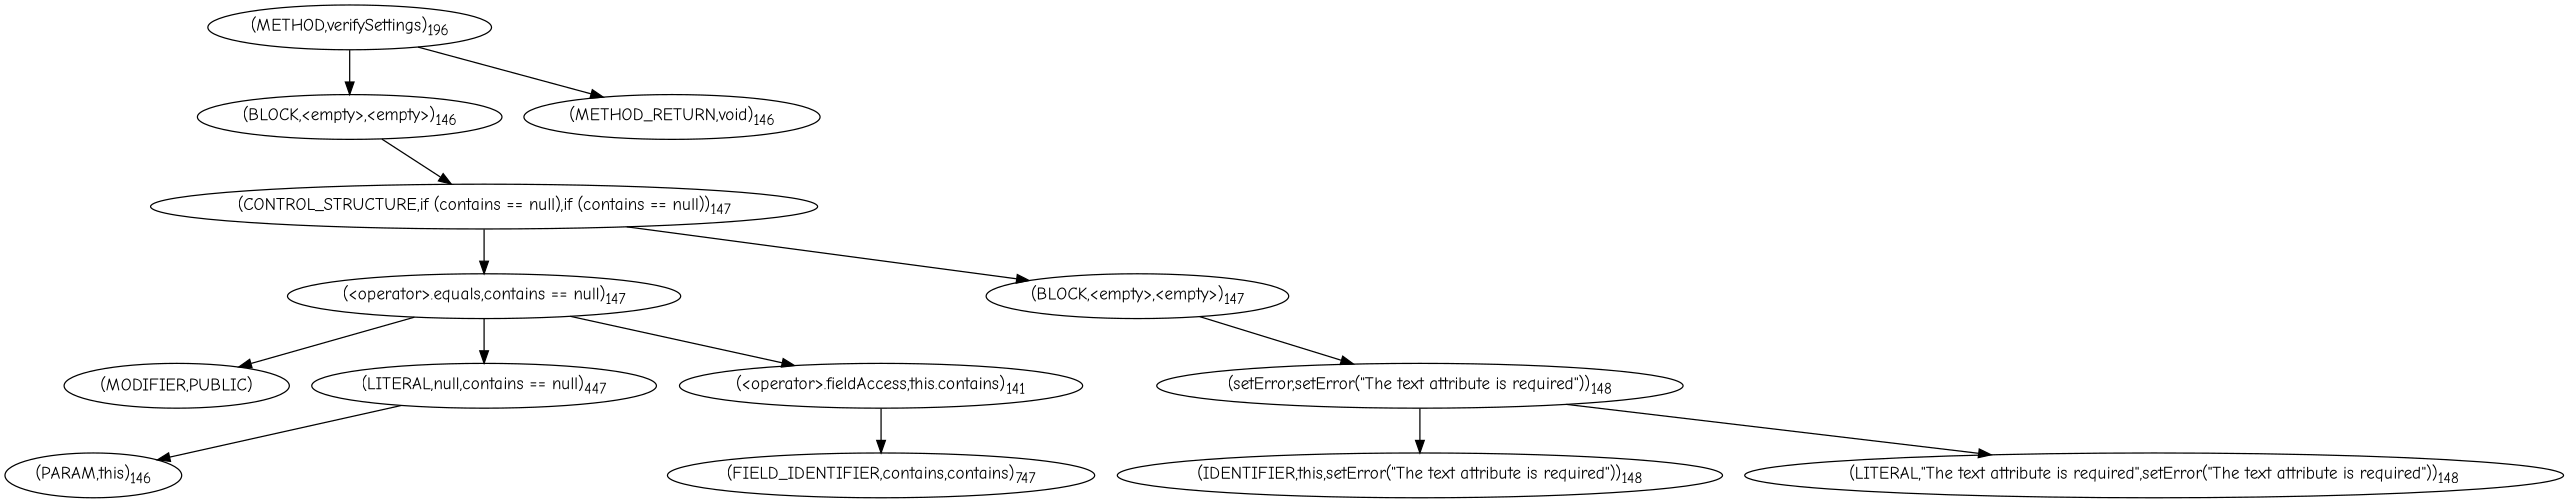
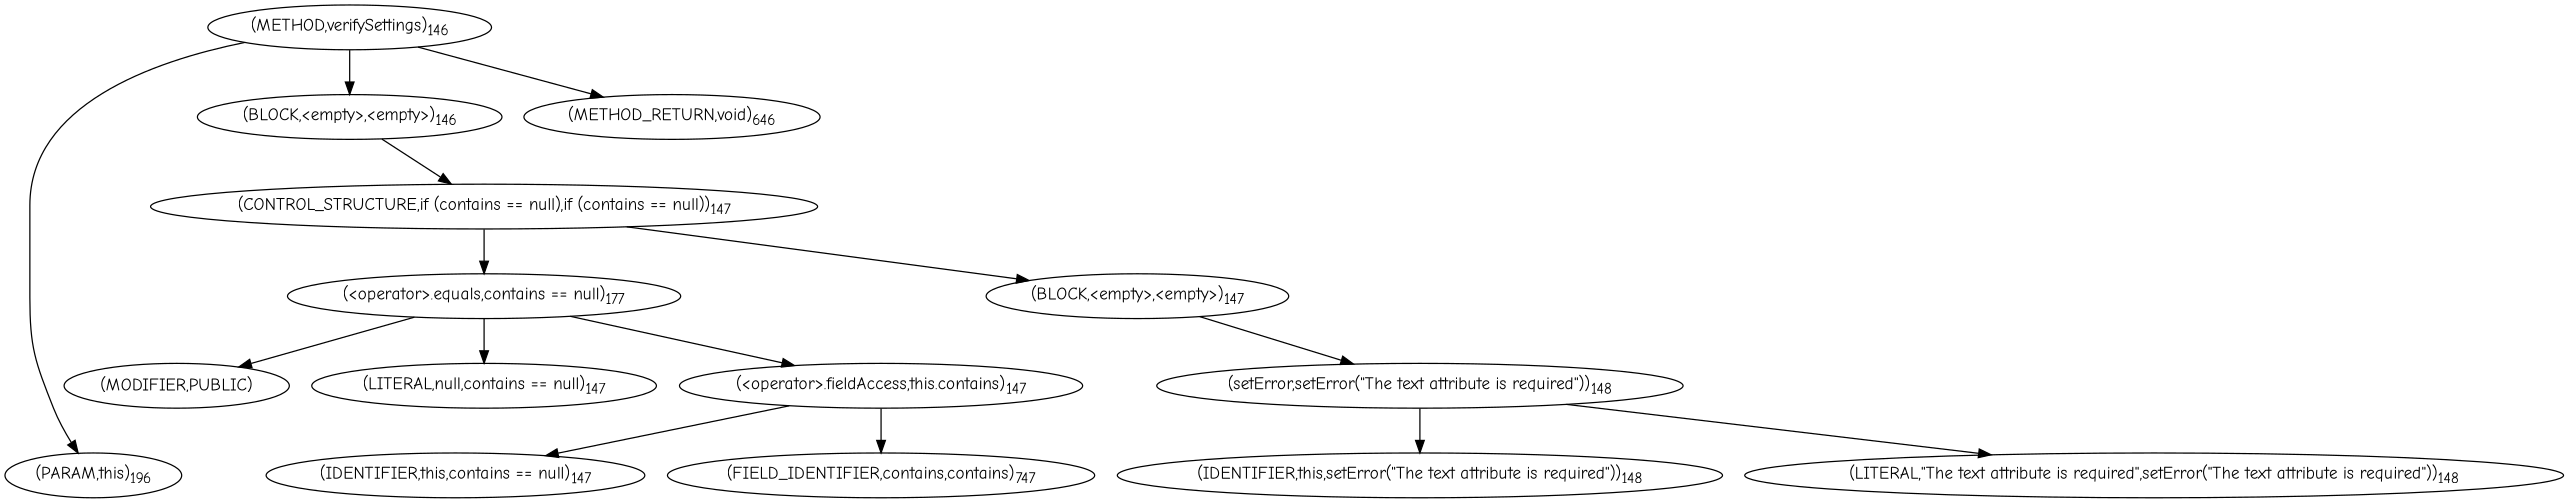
(438, 26) -> (438, 26)
(764, 115) -> (764, 115)
(615, 294) -> (615, 294)
(595, 384) -> (595, 384)
(1016, 384) -> (1016, 384)
(286, 431) -> (33, 183)
(141, 474) -> (141, 474)
none -> (455, 475)
